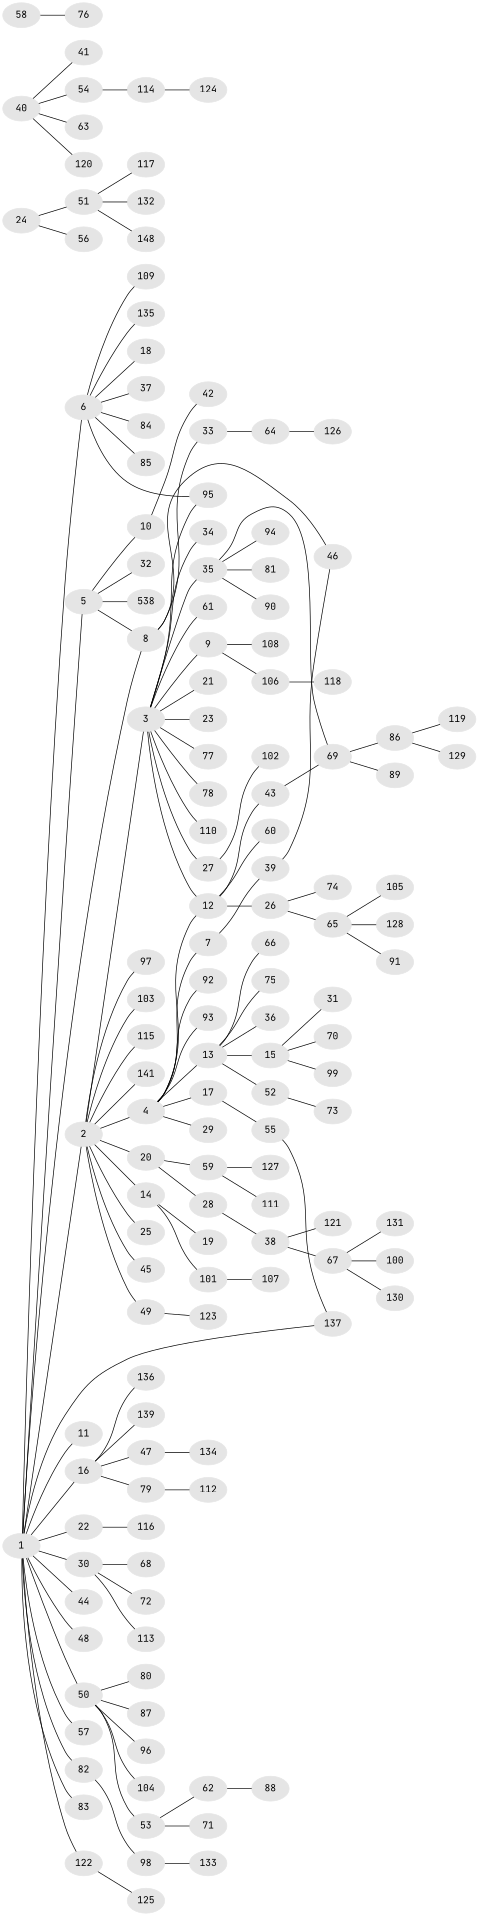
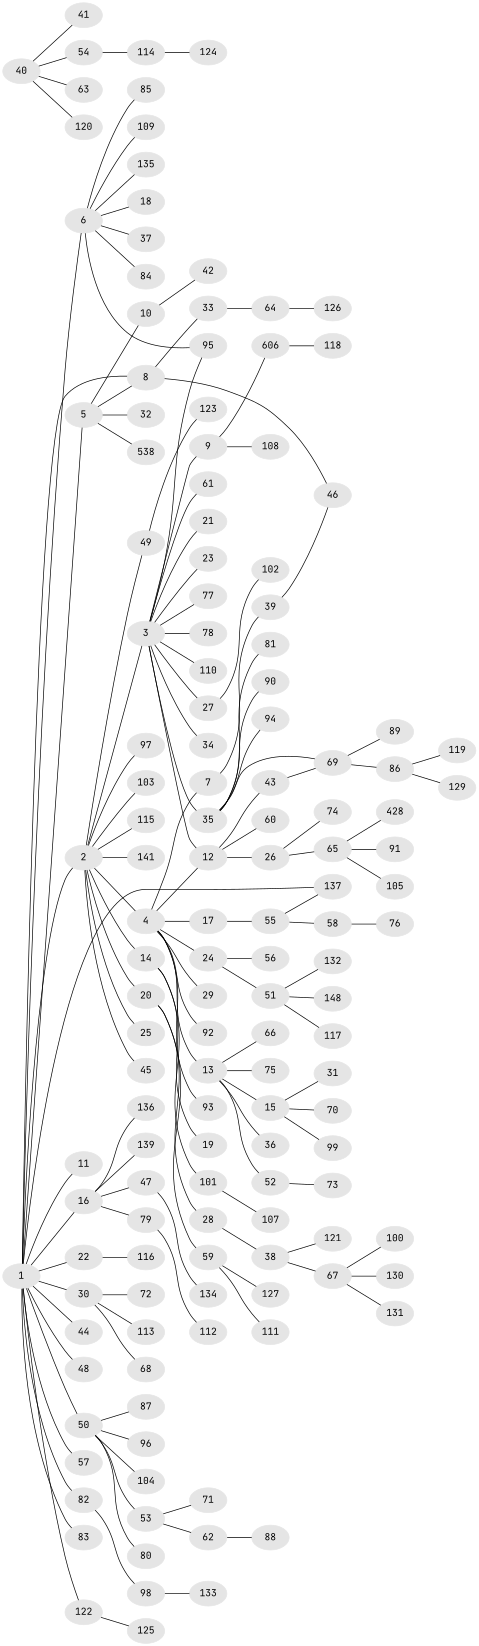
(270, 682) -> (270, 346)
none -> (302, 923)
(395, 925) -> (395, 812)
none -> (177, 940)
